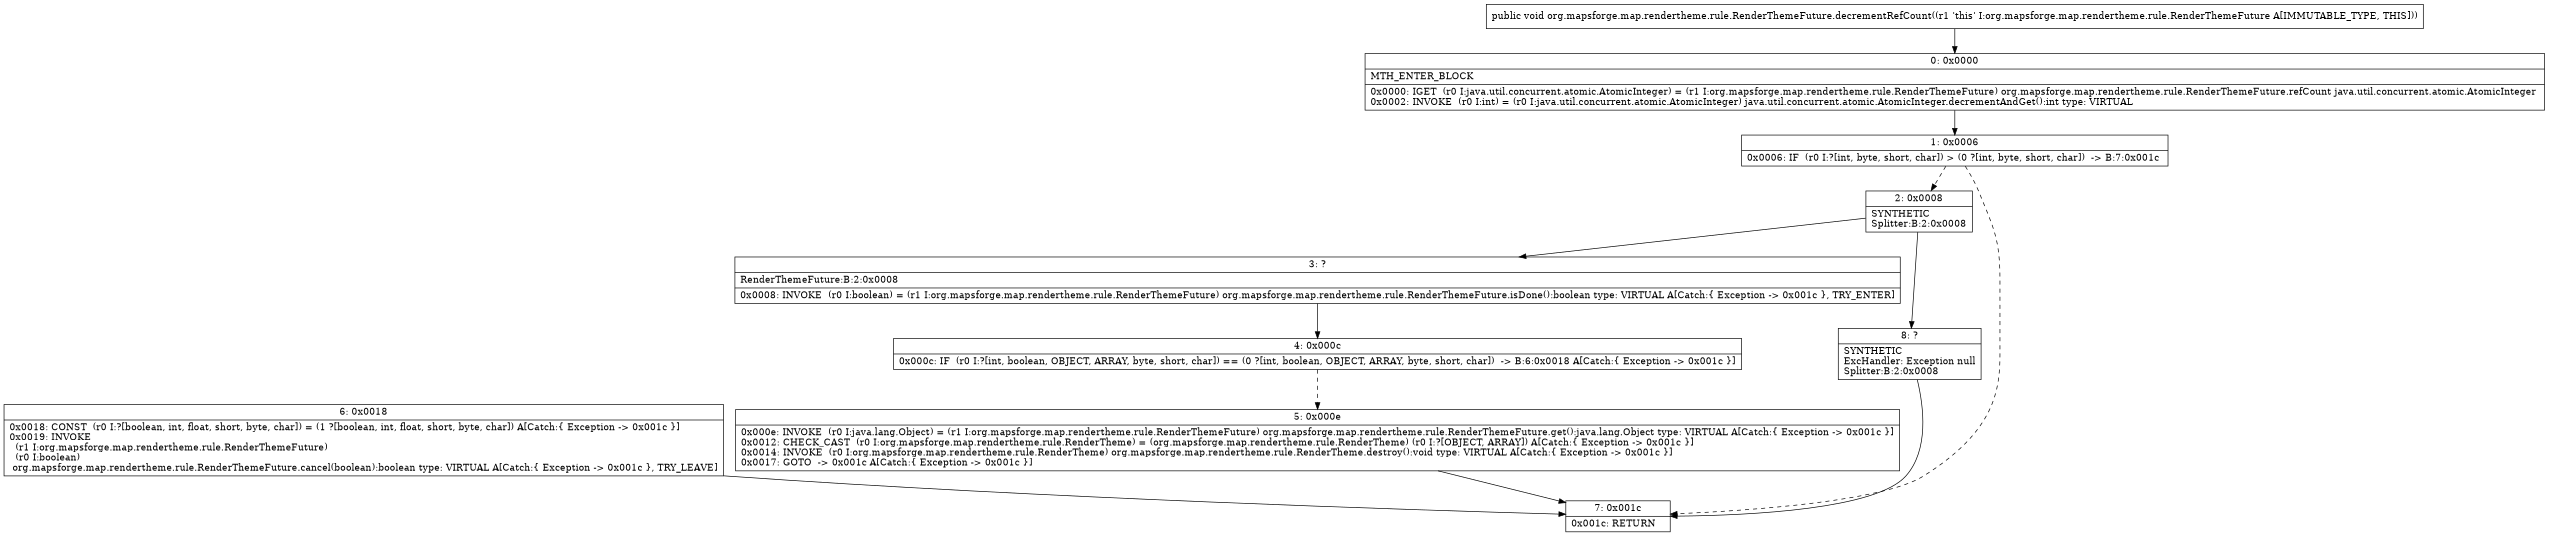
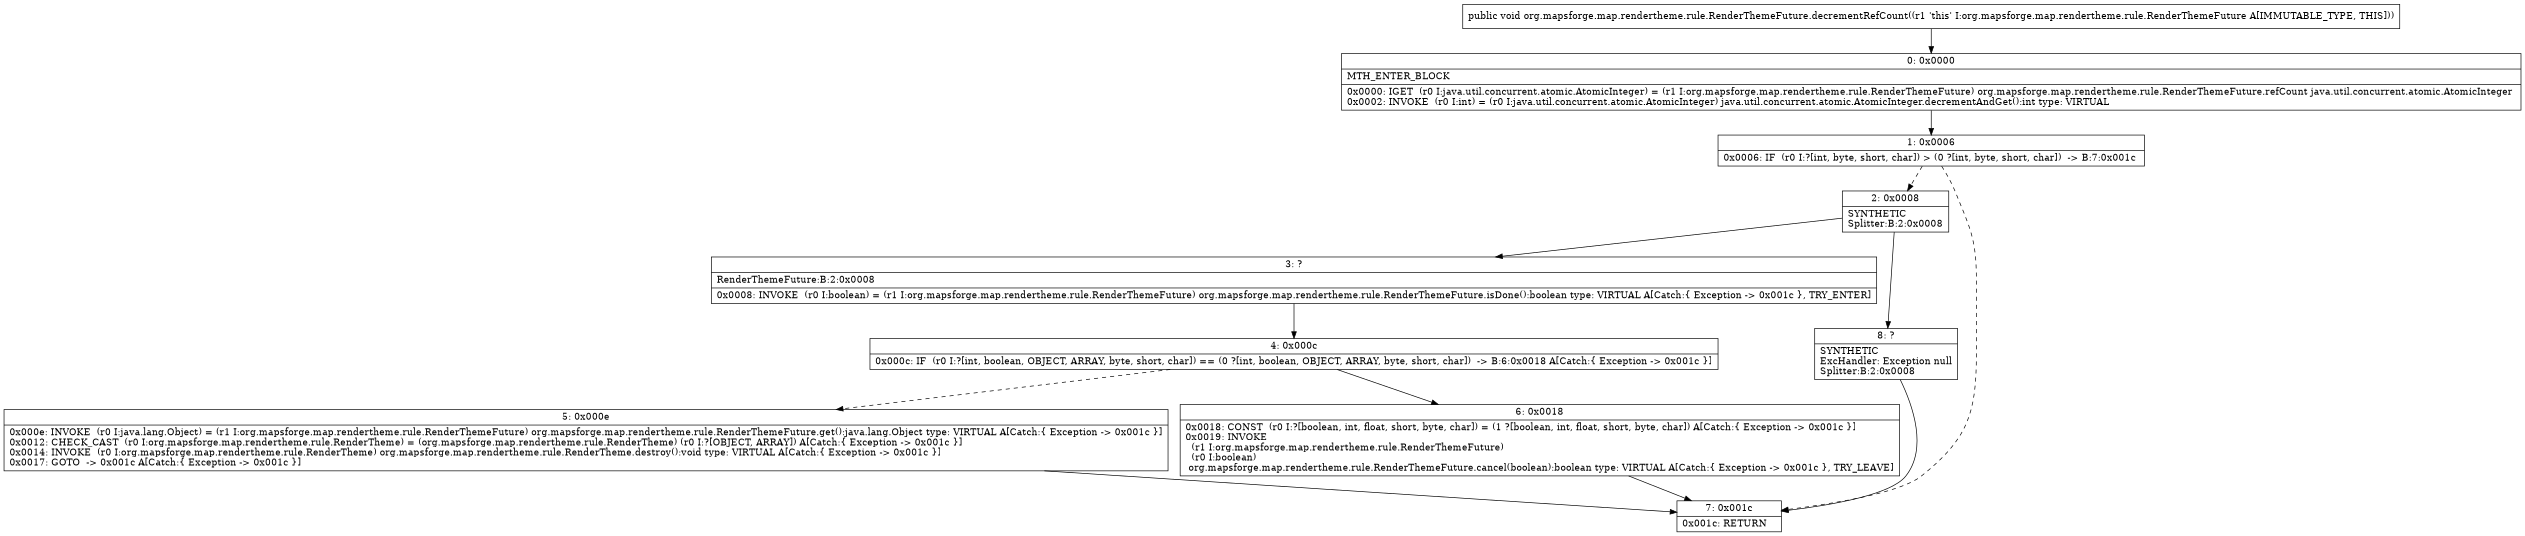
none -> (1384, 386)
